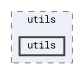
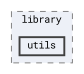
(42, 20) -> (42, 20)
